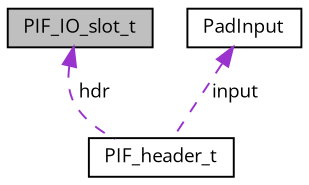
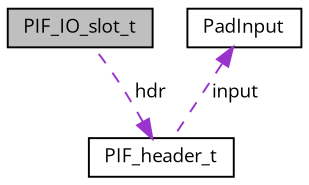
(79, 110) -> (120, 83)
